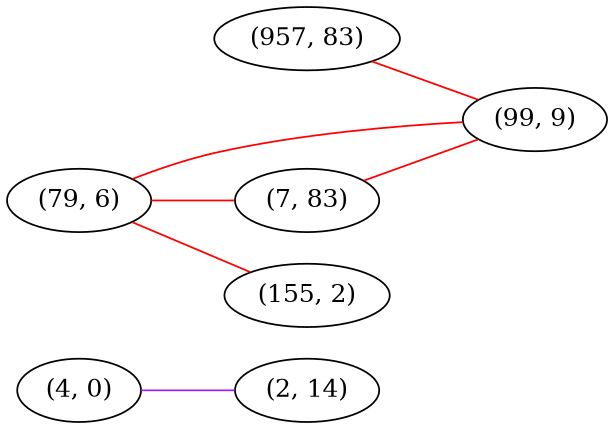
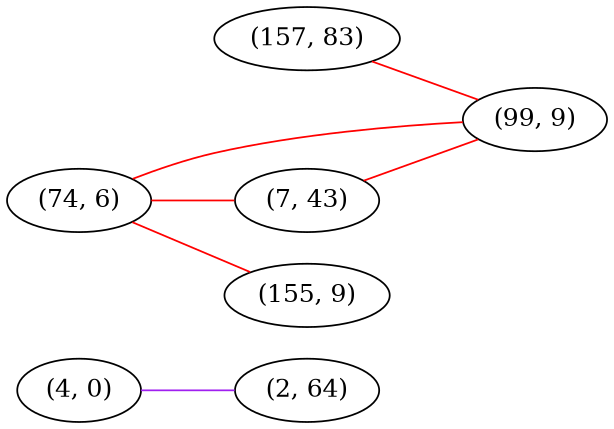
(307, 39) -> (307, 39)
(79, 200) -> (79, 200)
(307, 200) -> (307, 200)
(307, 295) -> (307, 295)
(307, 390) -> (307, 390)
